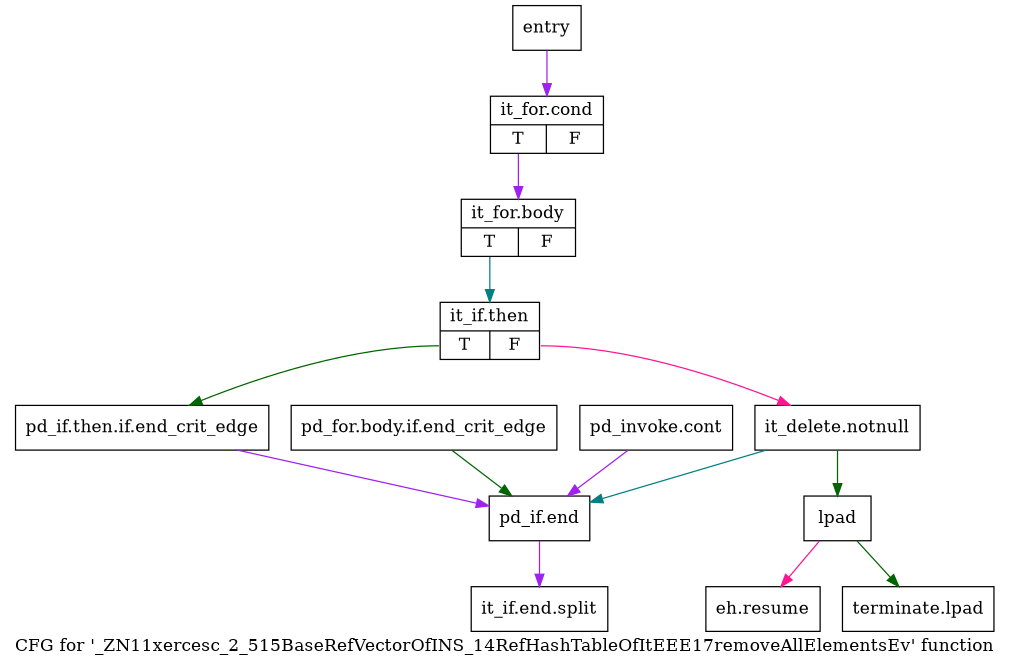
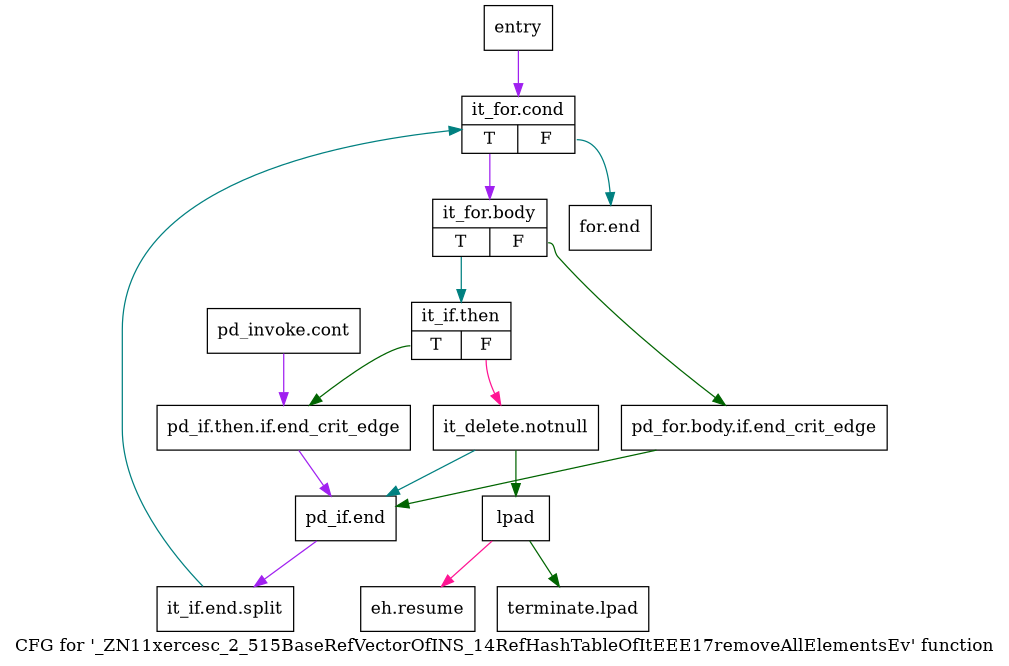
none -> (610, 228)
none -> (141, 265)
none -> (627, 324)
(603, 469) -> (284, 373)
